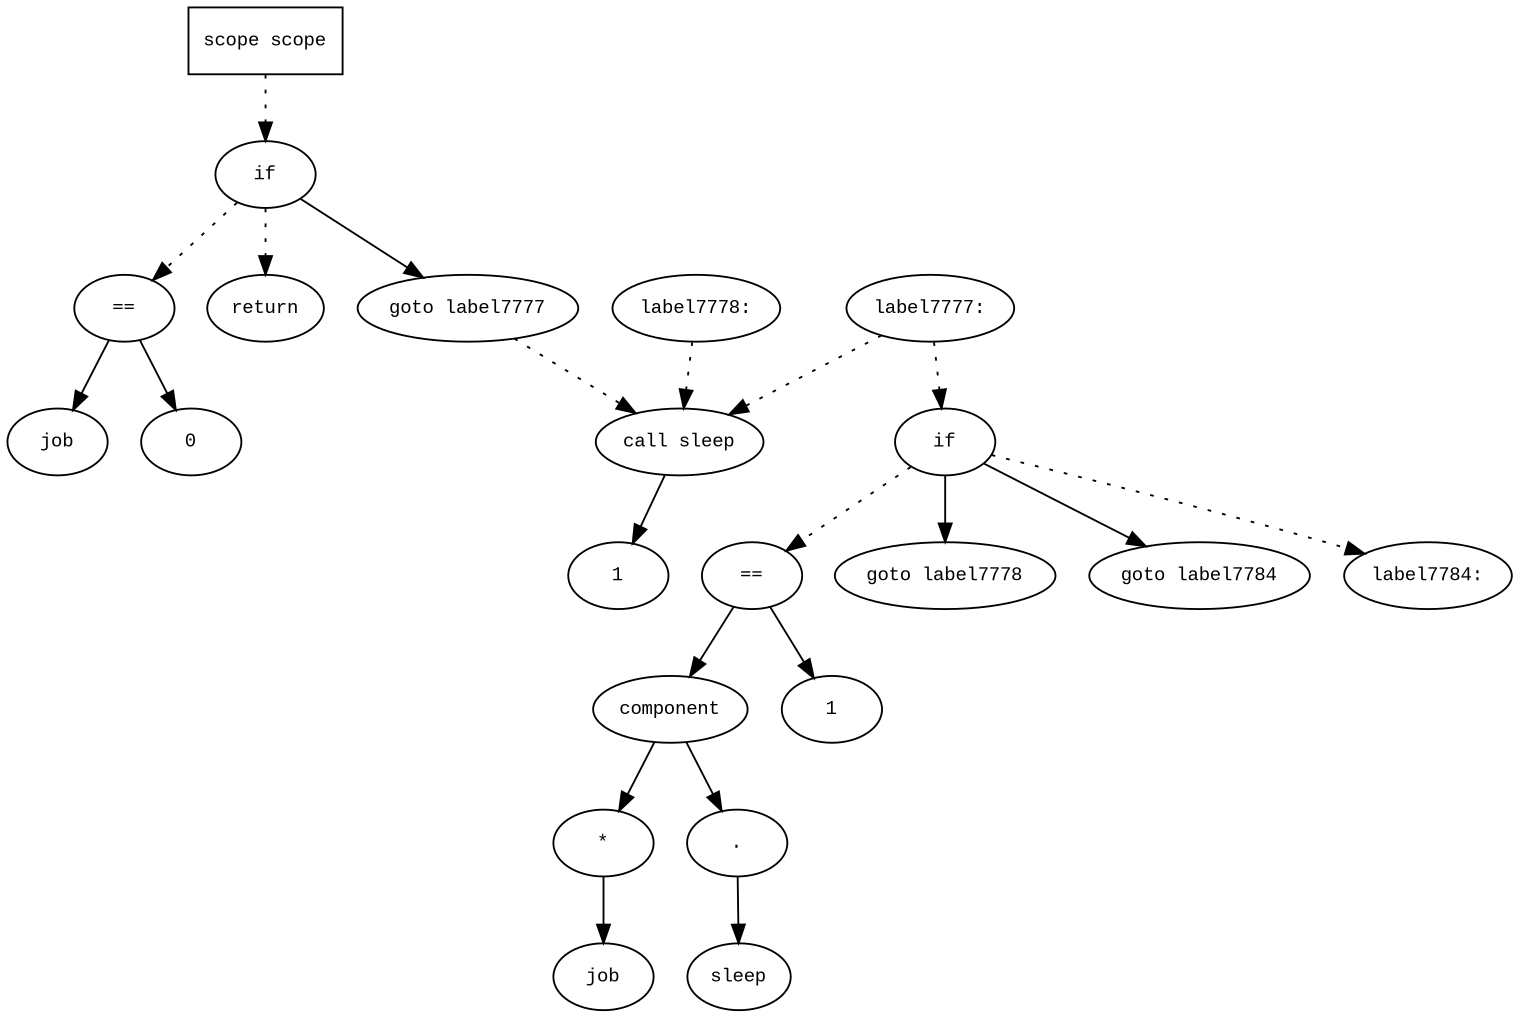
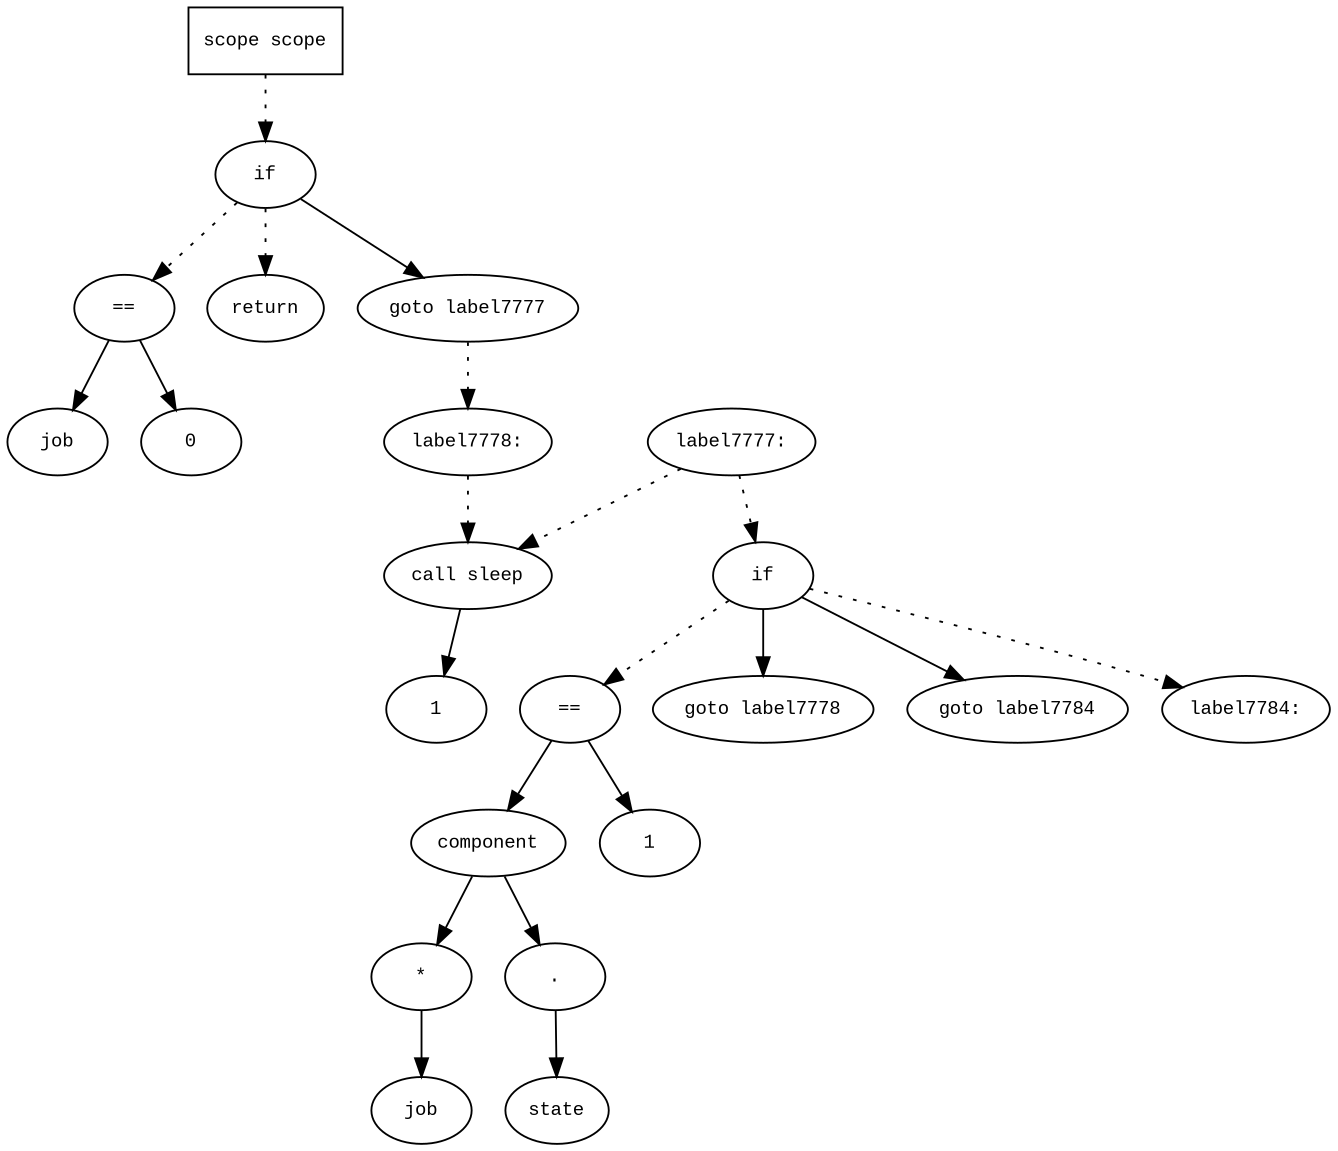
(567, 371) -> (468, 366)
(739, 977) -> (557, 1110)
